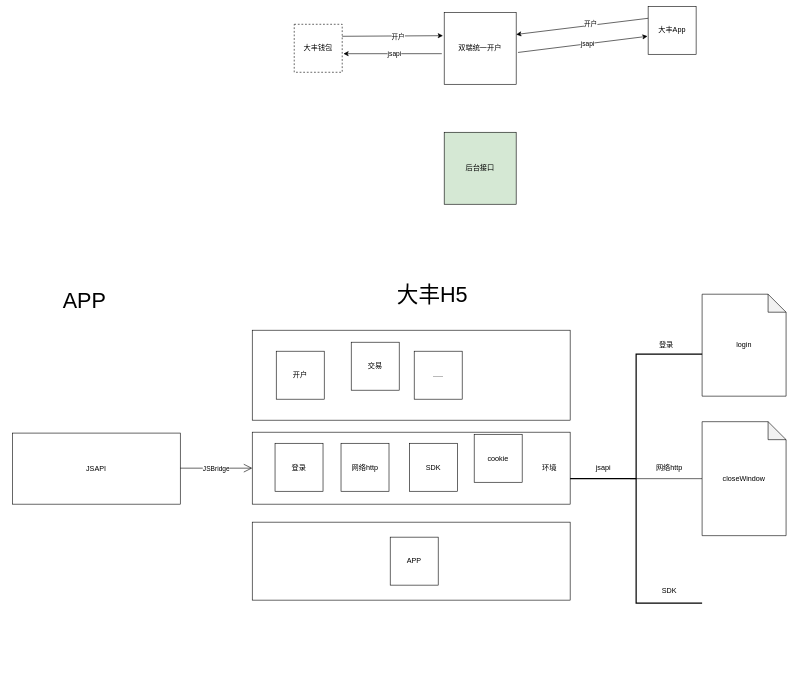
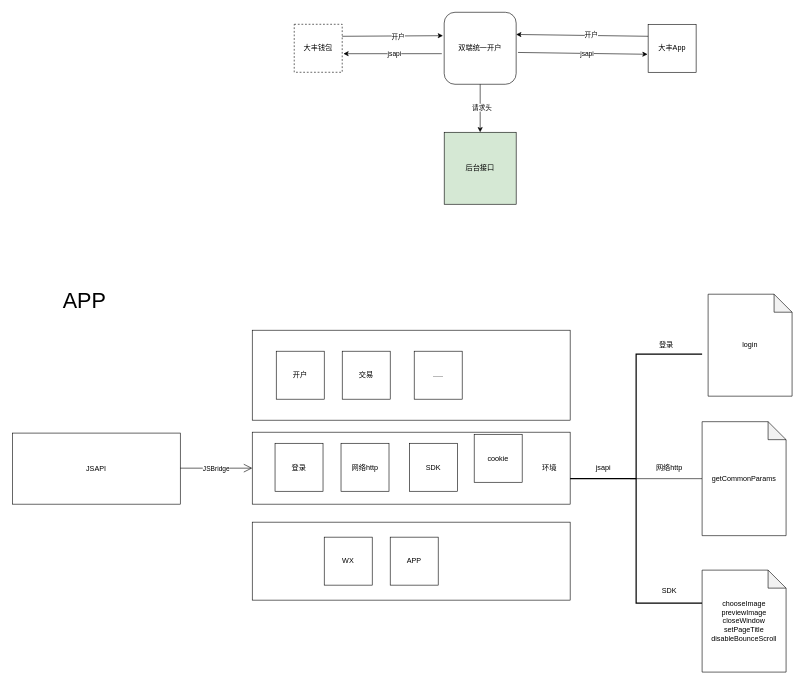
(672, 30) -> (672, 48)
(480, 48) -> (480, 48)
none -> (480, 107)
(432, 294) -> none
(744, 345) -> (750, 345)
(375, 366) -> (366, 375)
(744, 479) -> (744, 479)
none -> (348, 561)
none -> (744, 621)
